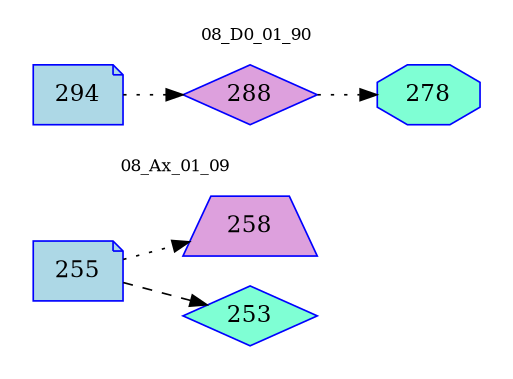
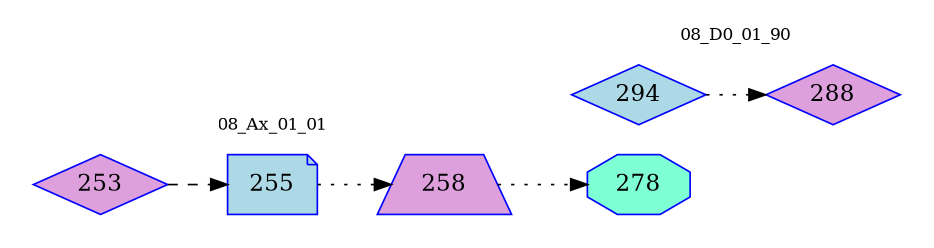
(78, 95) -> (639, 95)
(339, 95) -> (536, 185)
(175, 167) -> (272, 126)
(157, 292) -> (189, 185)
(250, 316) -> (100, 185)
